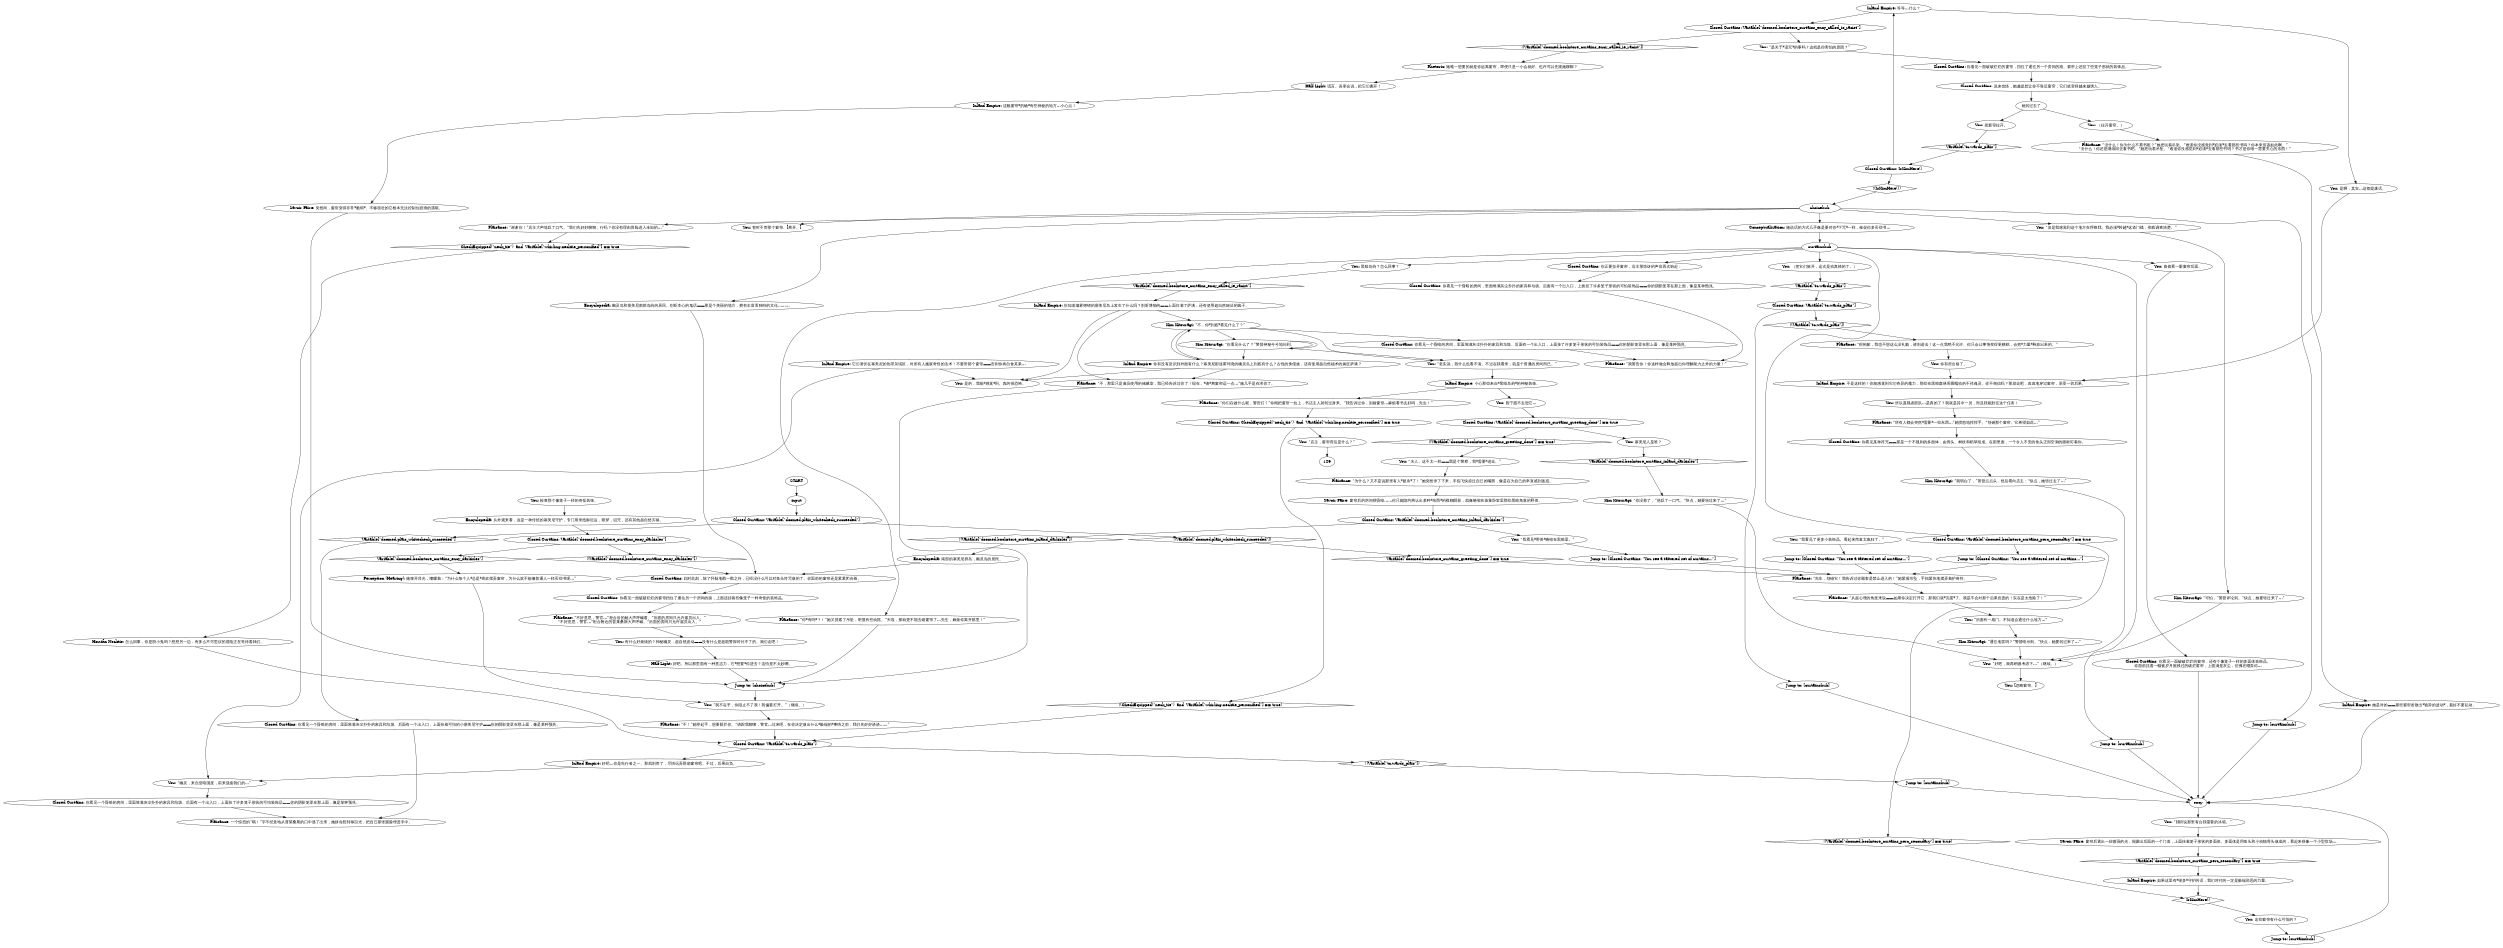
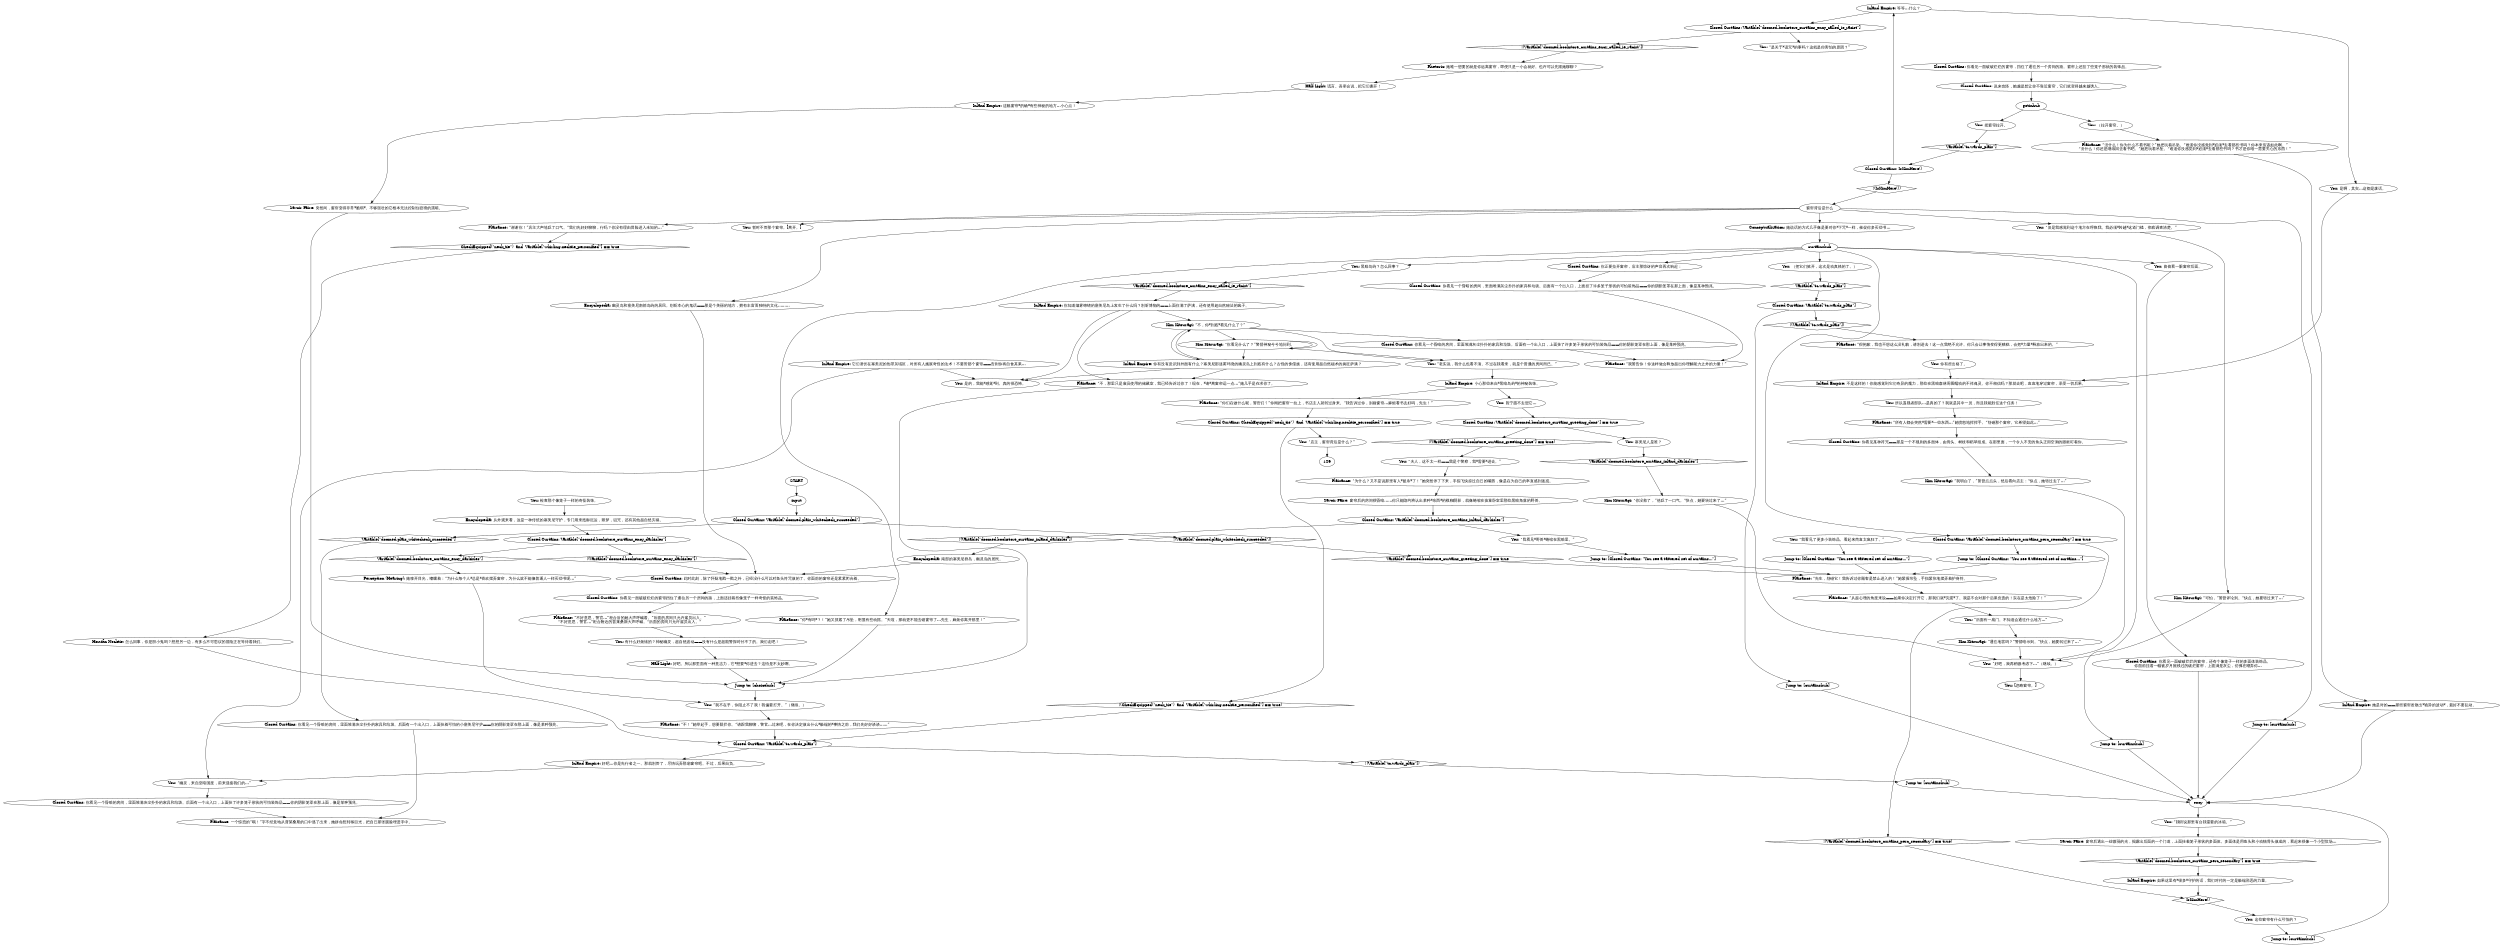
(1912, 57) -> none
(2031, 106) -> (2031, 106)
(1820, 208) -> (1820, 208)
